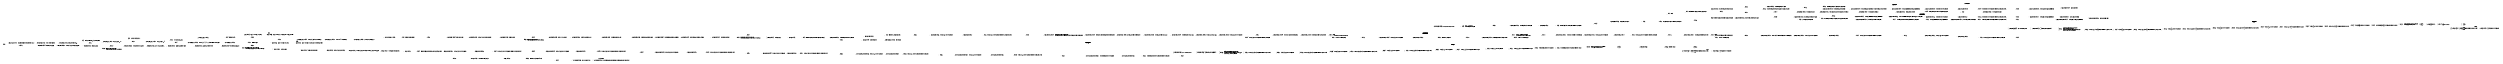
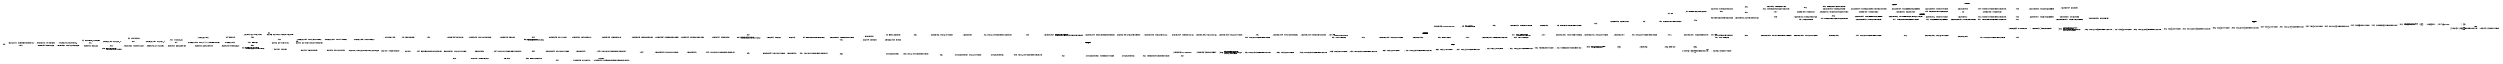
(870, 54) -> none
